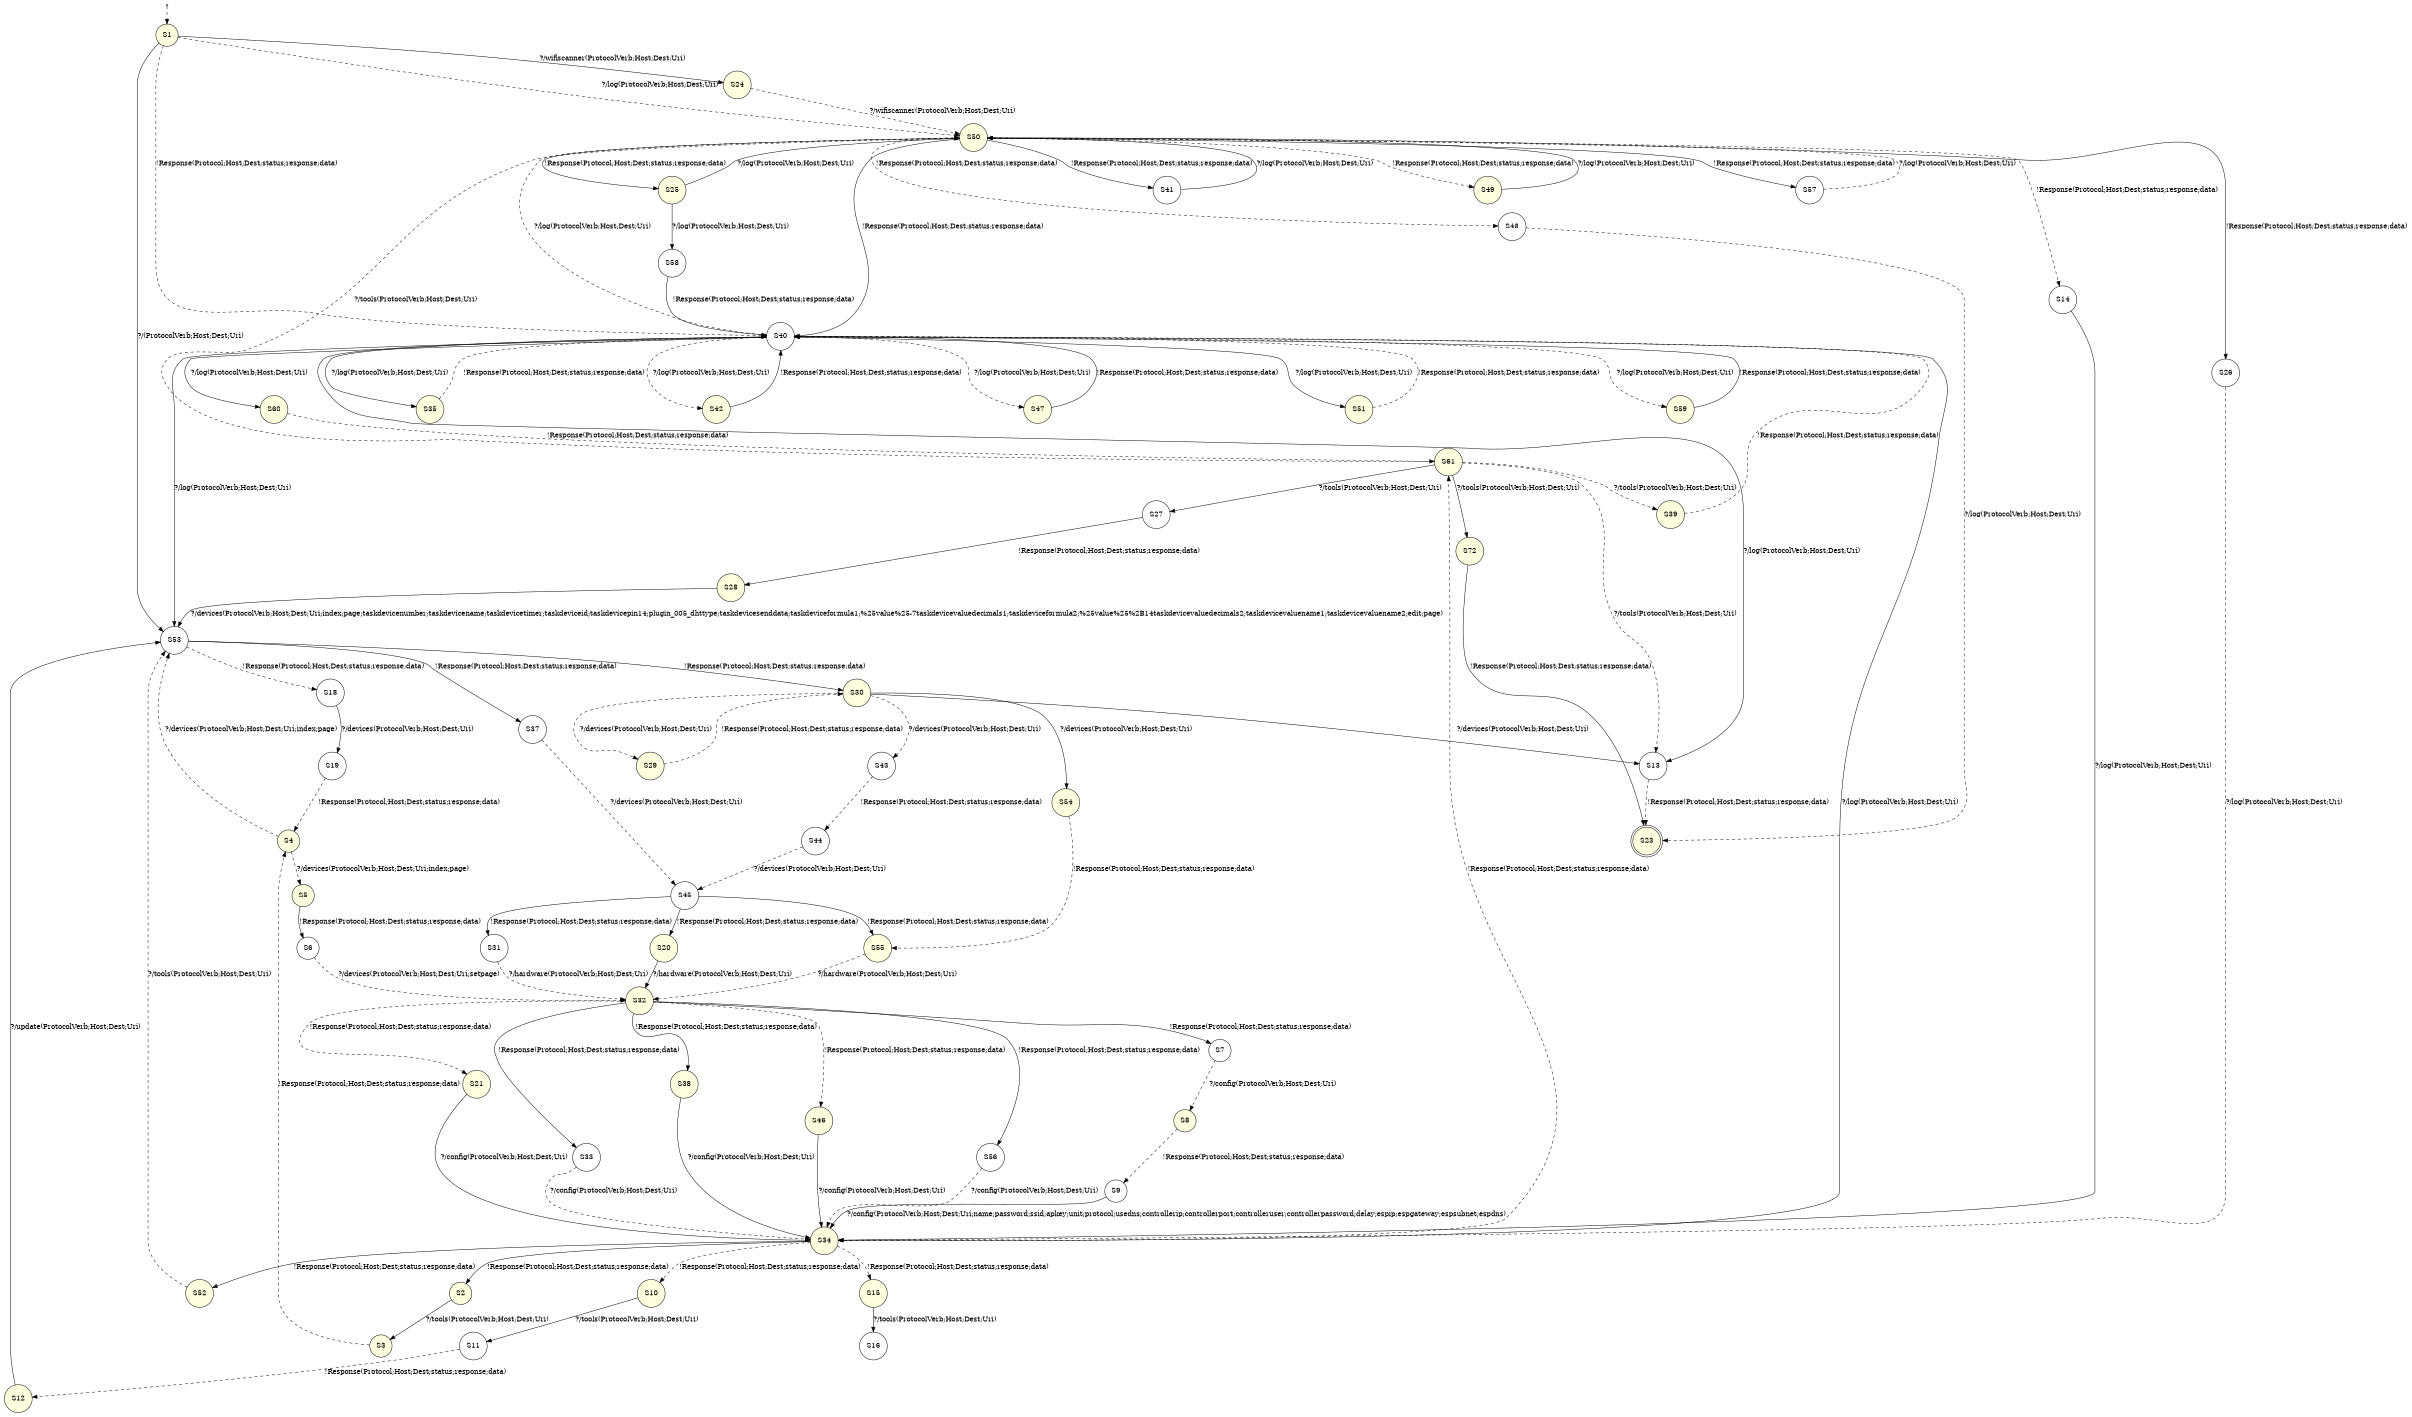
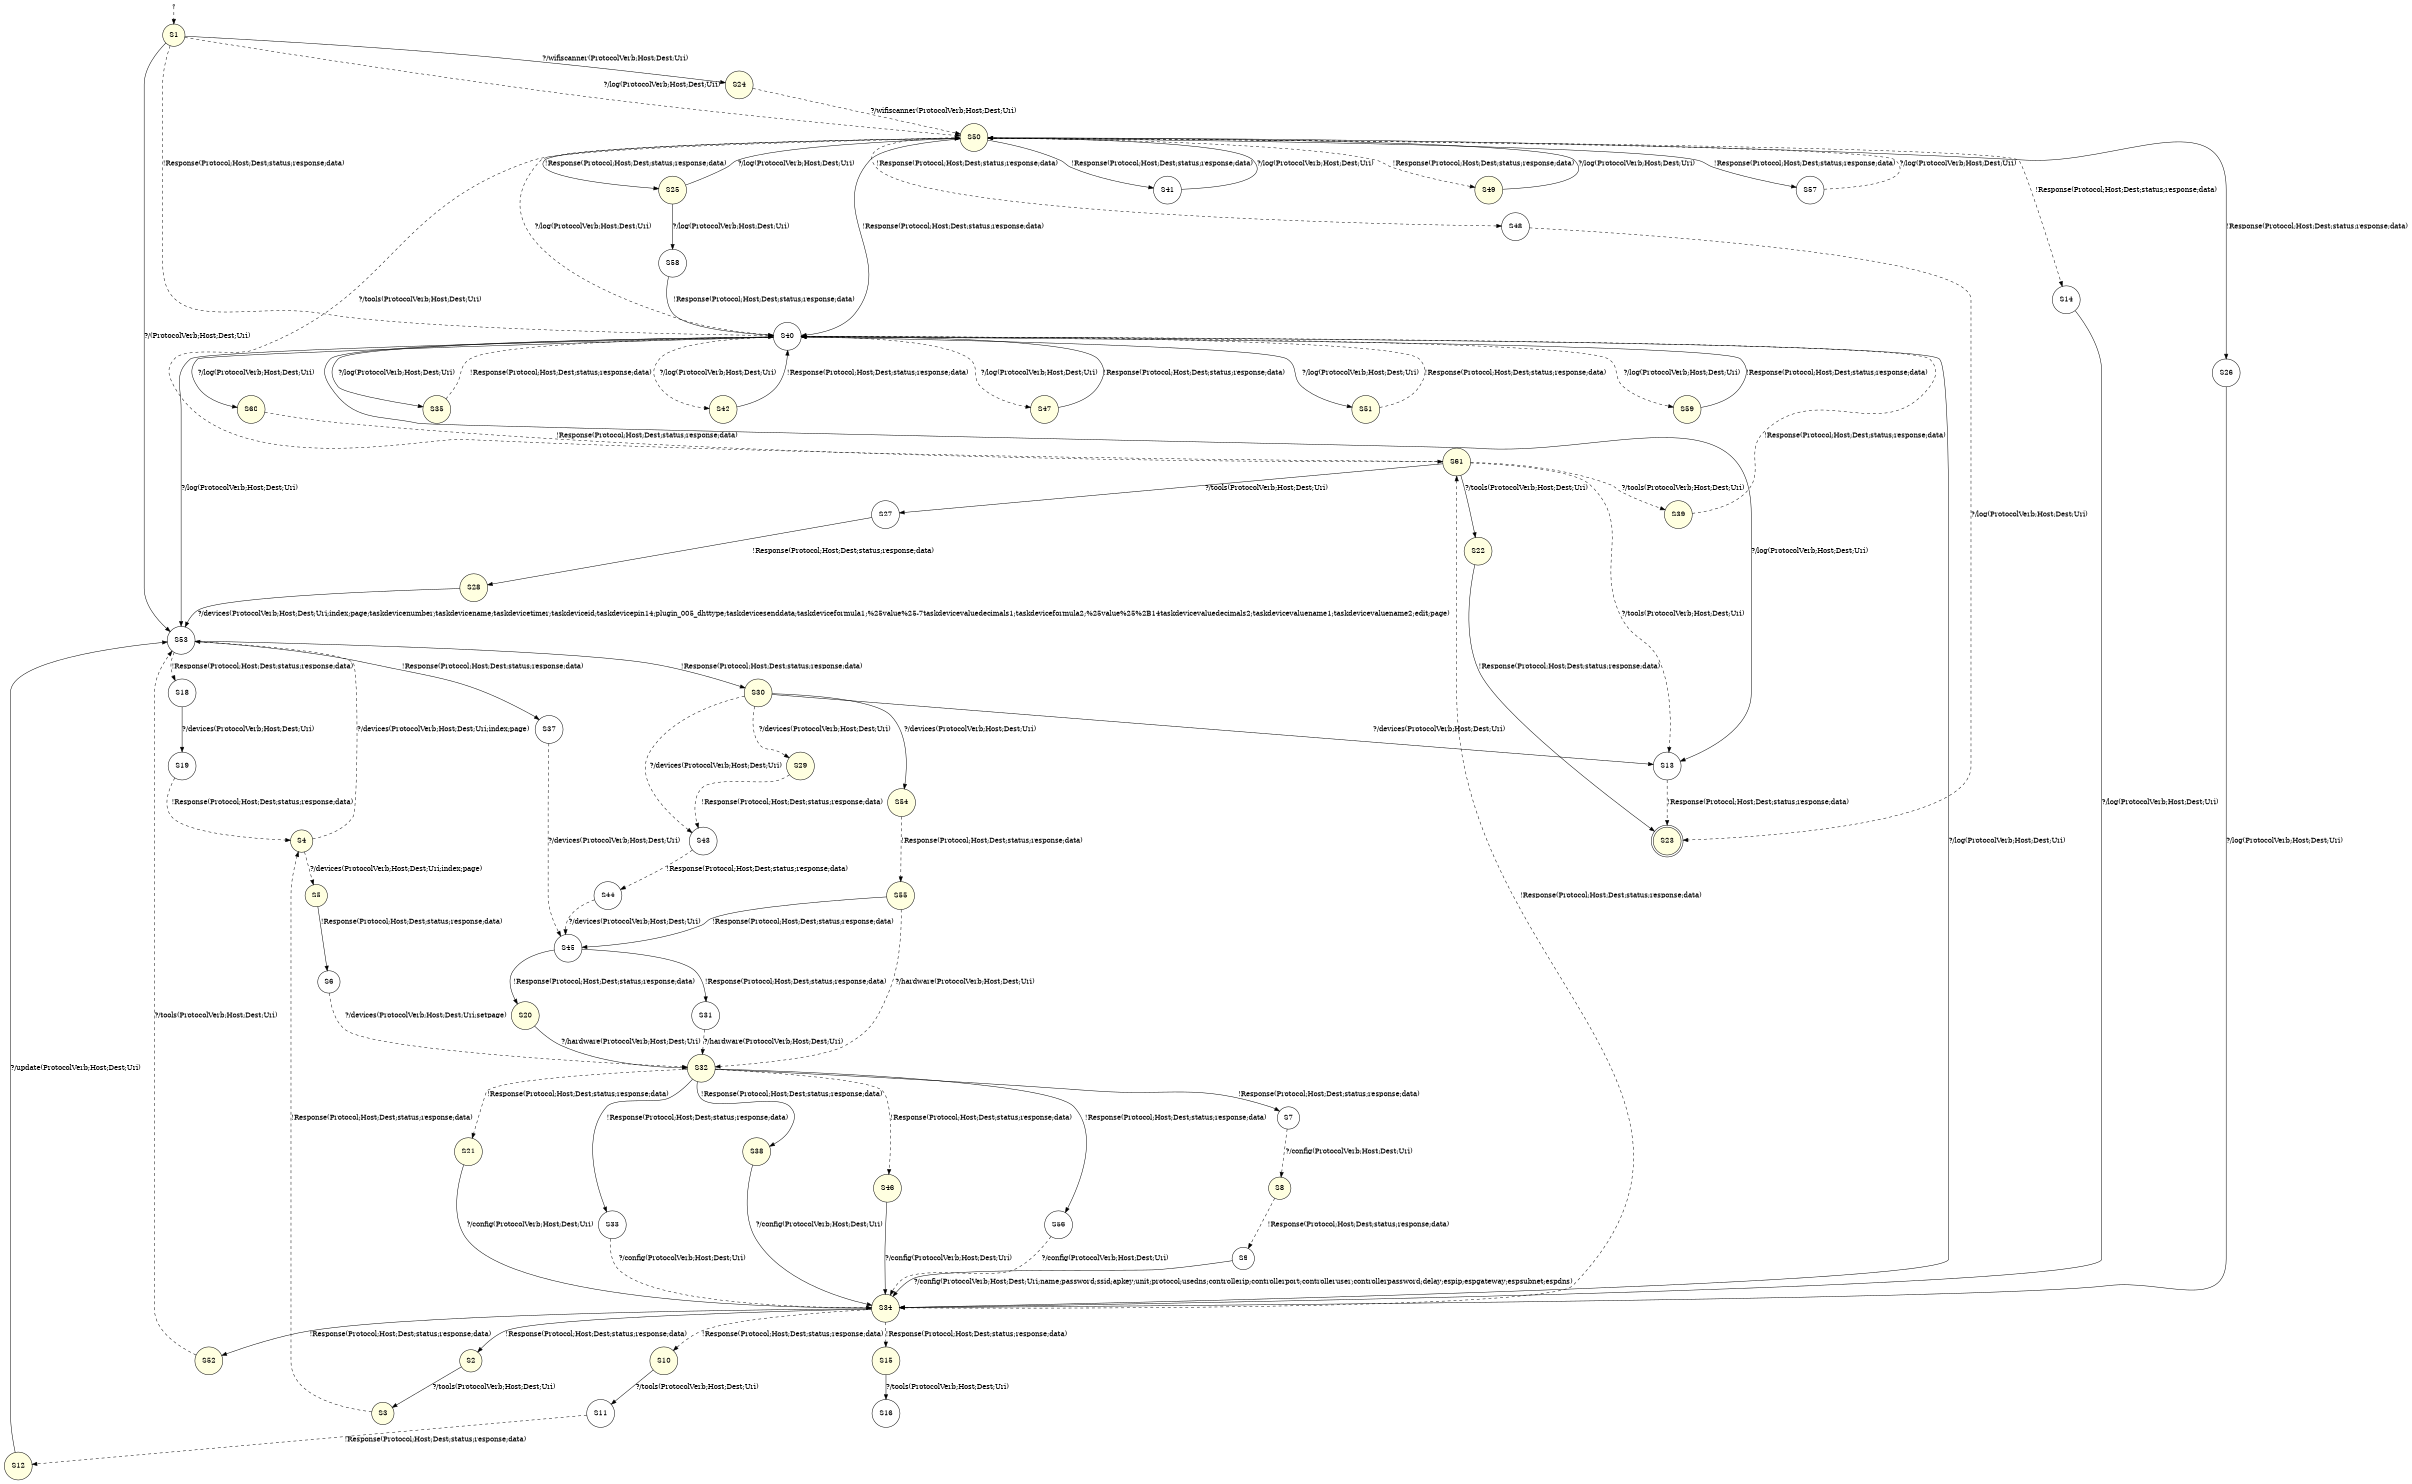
(1470, 551) -> (1478, 551)
(737, 708) -> (727, 782)
(789, 902) -> (735, 913)
(1947, 1225) -> (2011, 1291)
